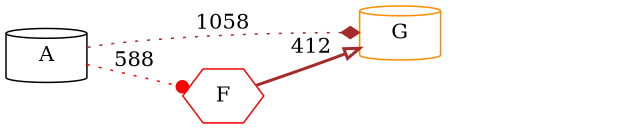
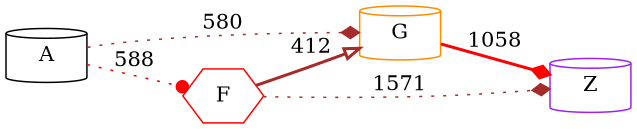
(223, 23) -> (223, 23)
none -> (590, 85)
